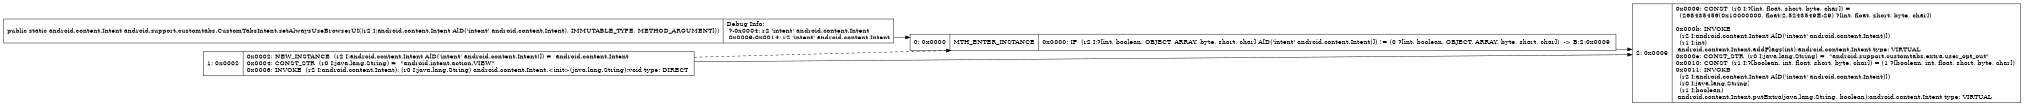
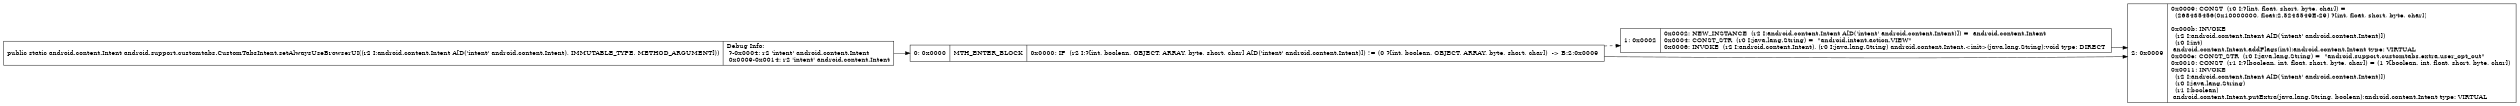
(994, 42) -> (988, 53)
(1692, 43) -> (2187, 43)
(820, 54) -> (1610, 46)
